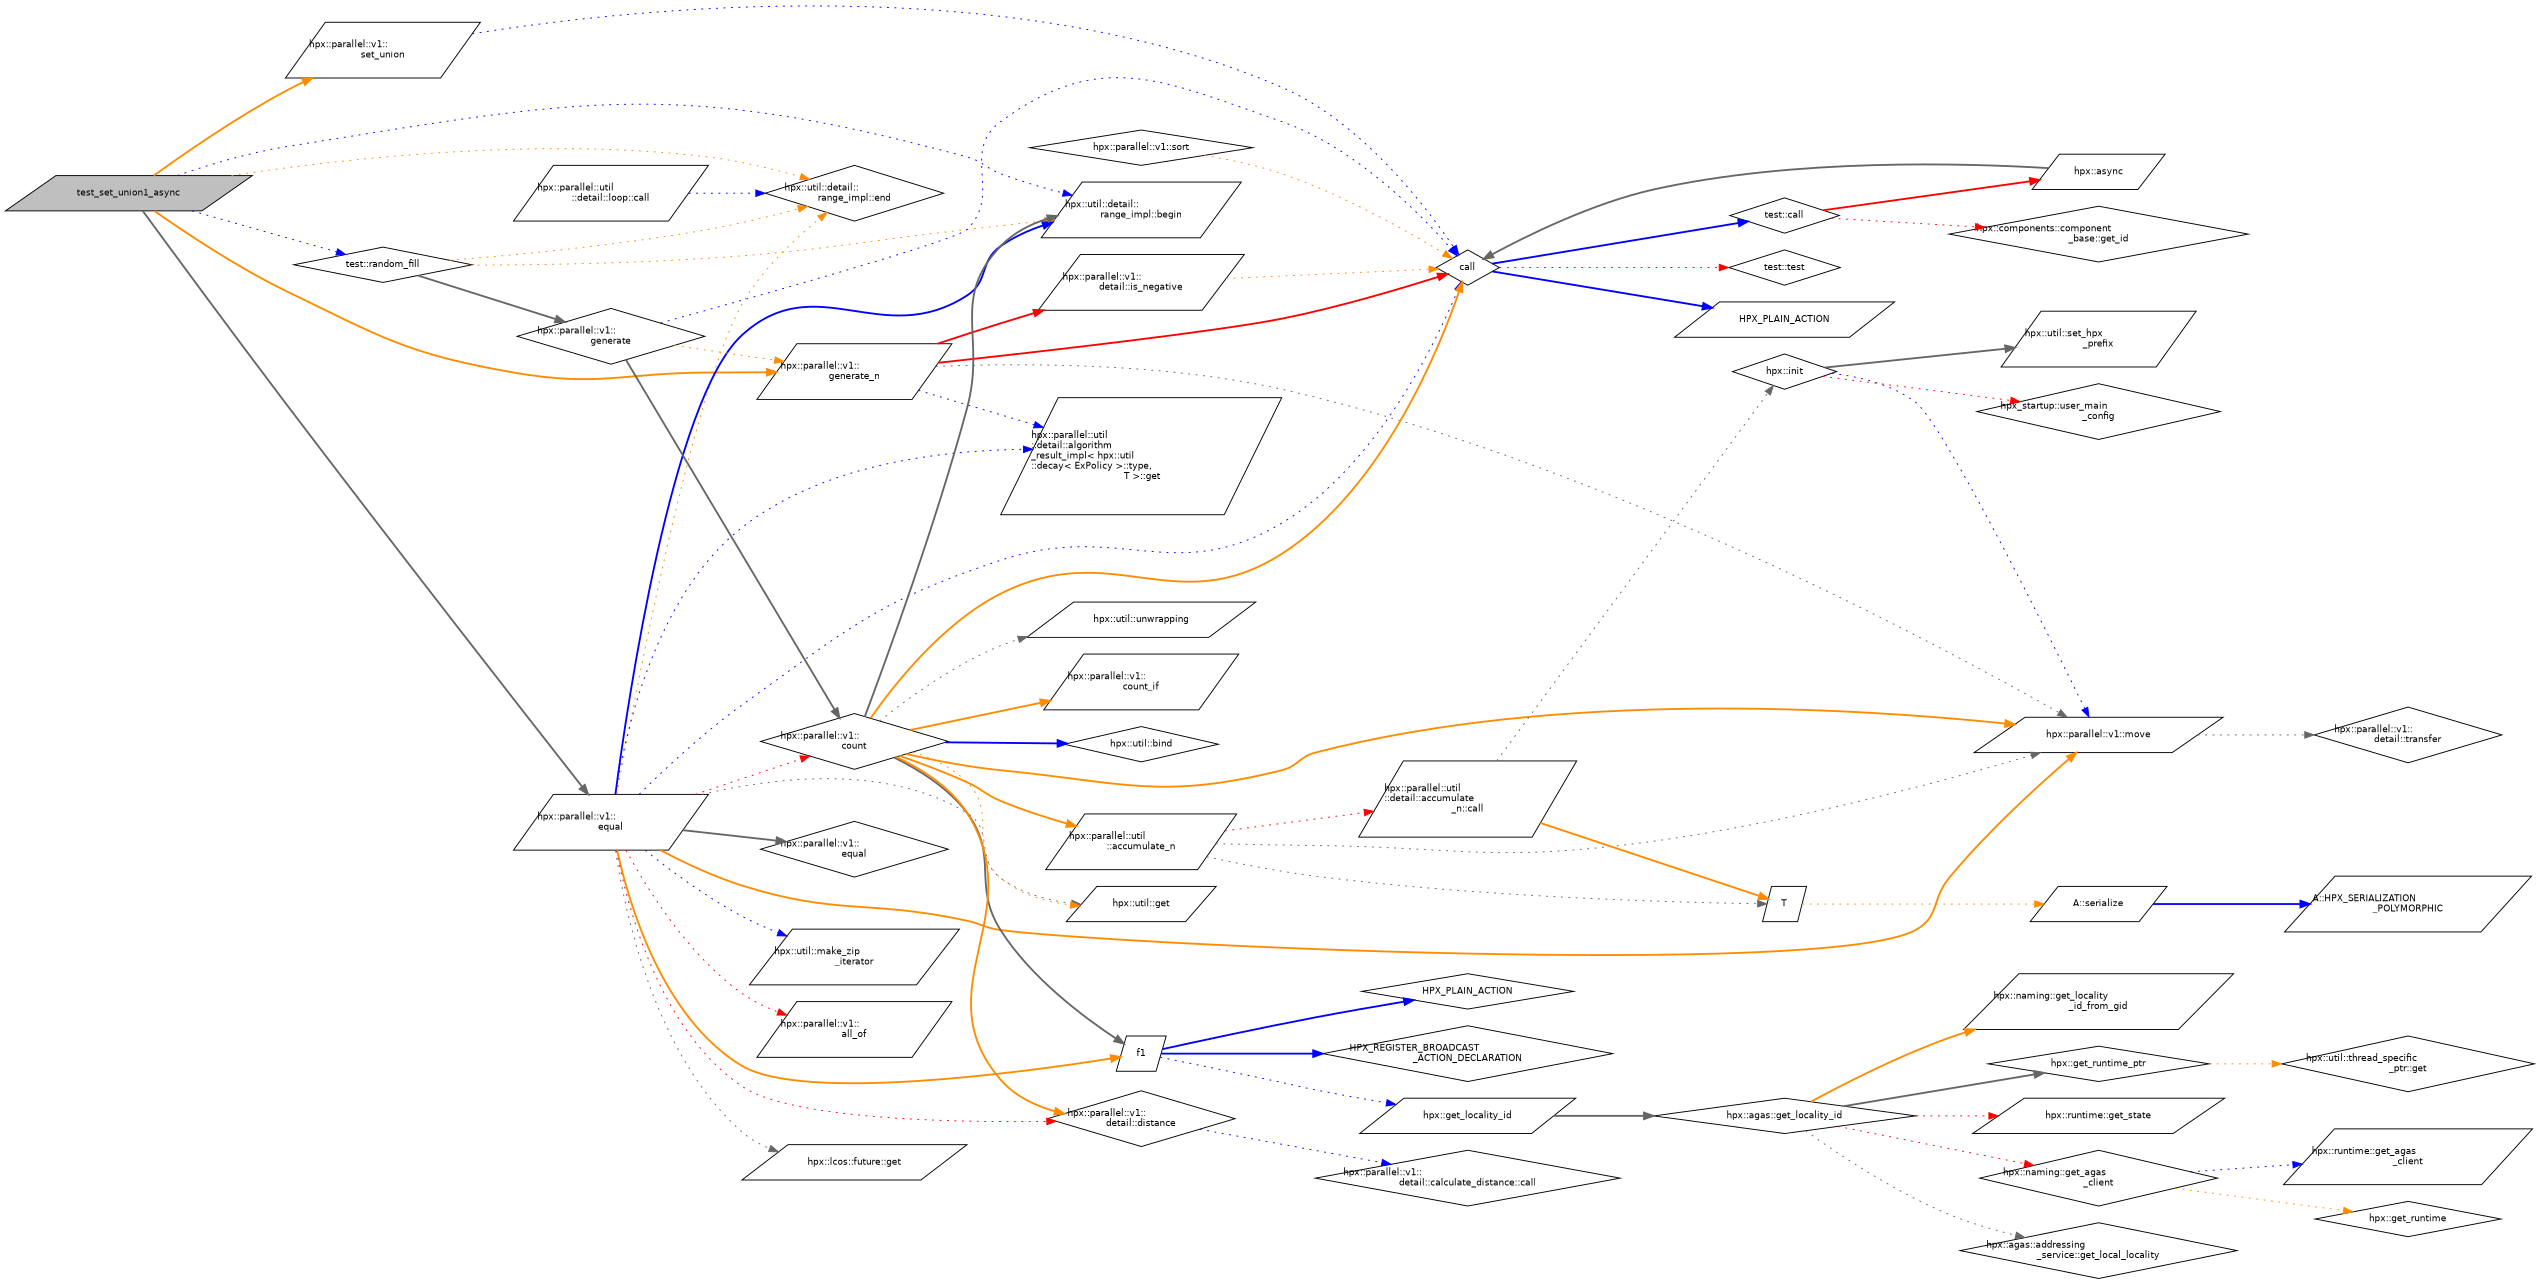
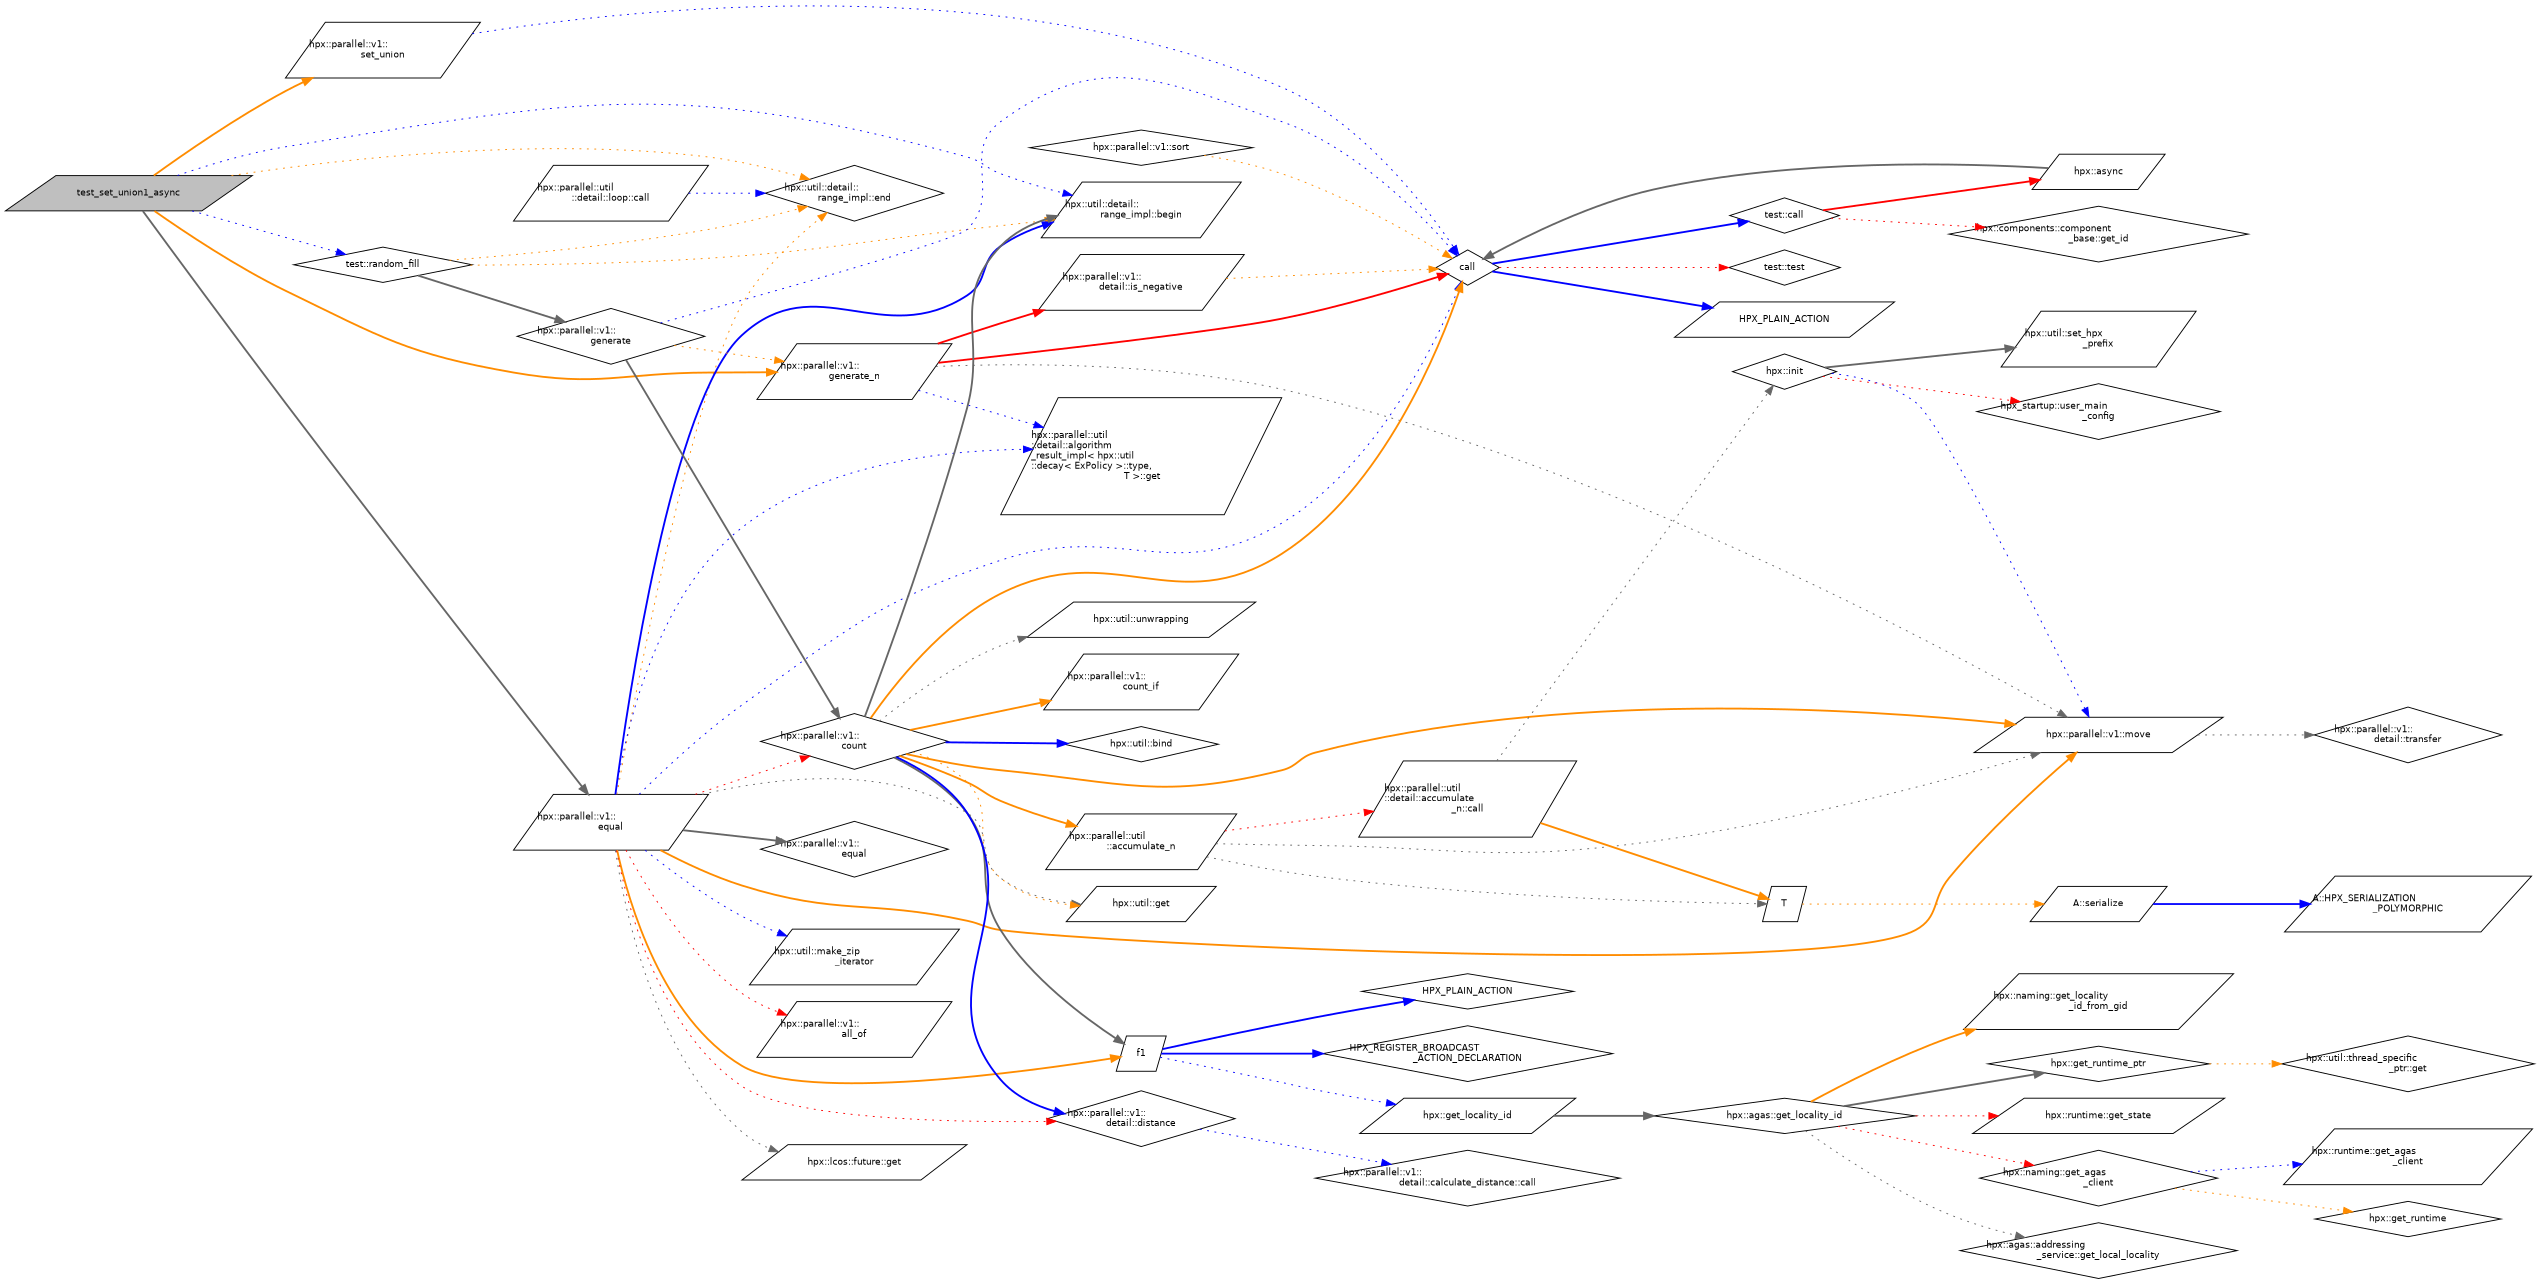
(982, 934) -> (982, 934)
